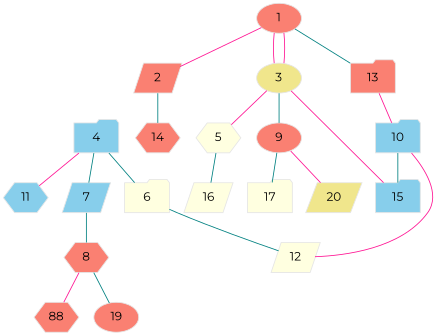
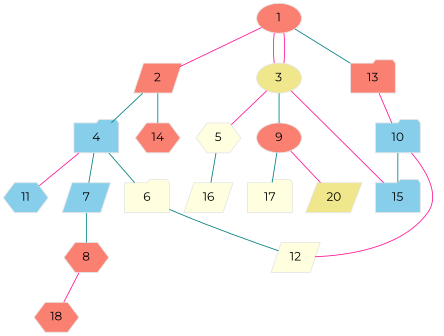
none -> (127, 108)
(56, 317) -> (56, 317)
(116, 317) -> none
